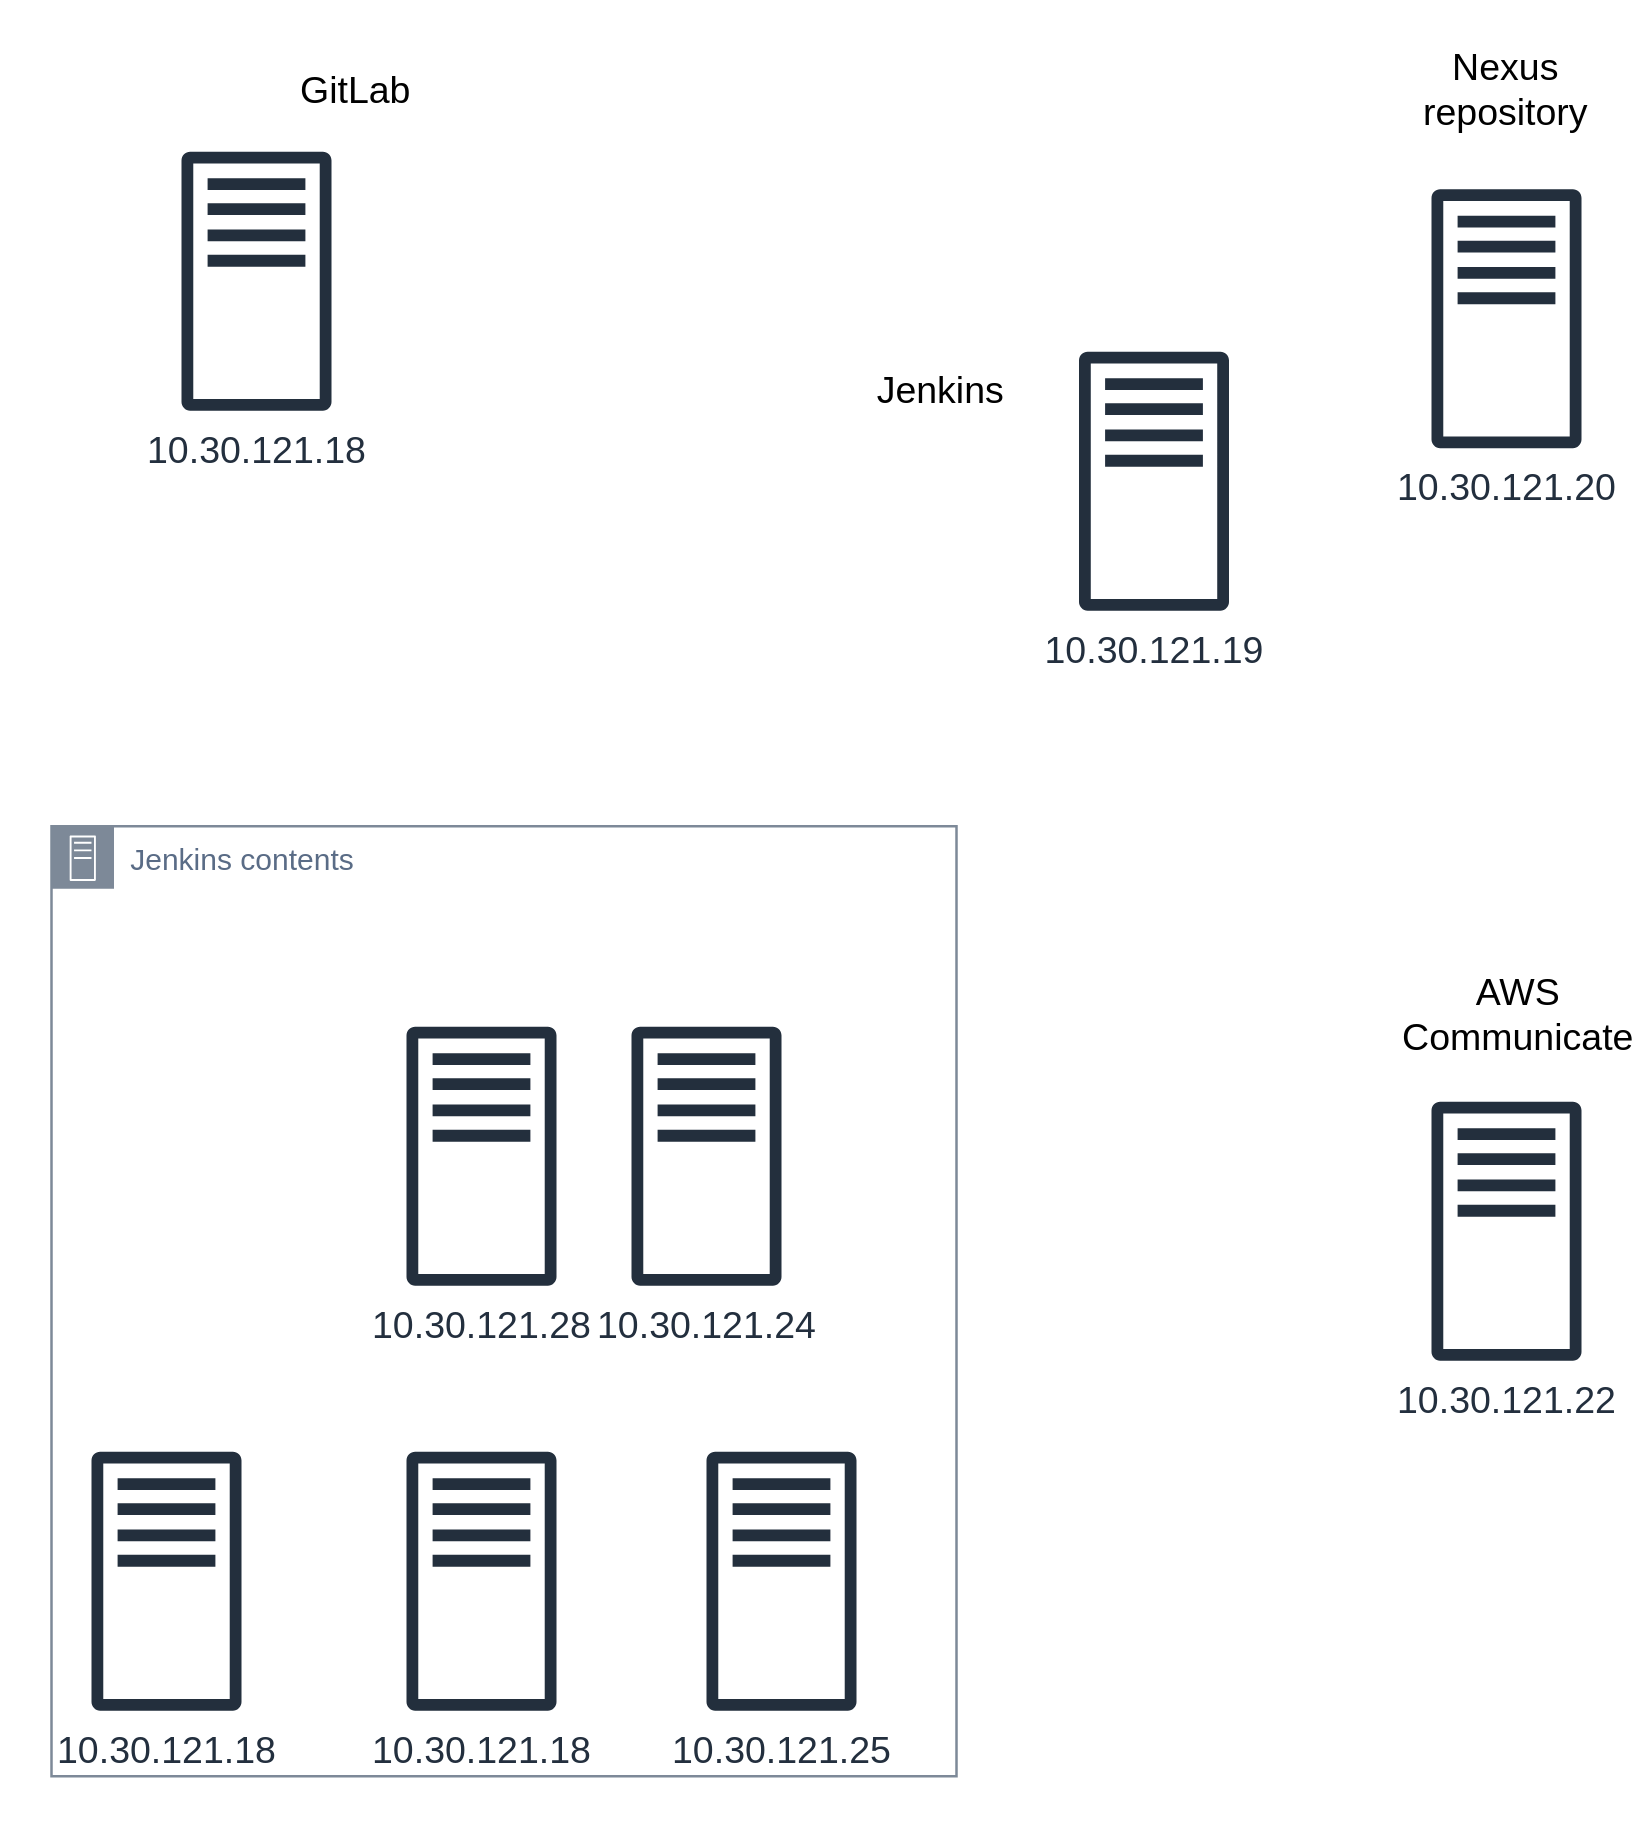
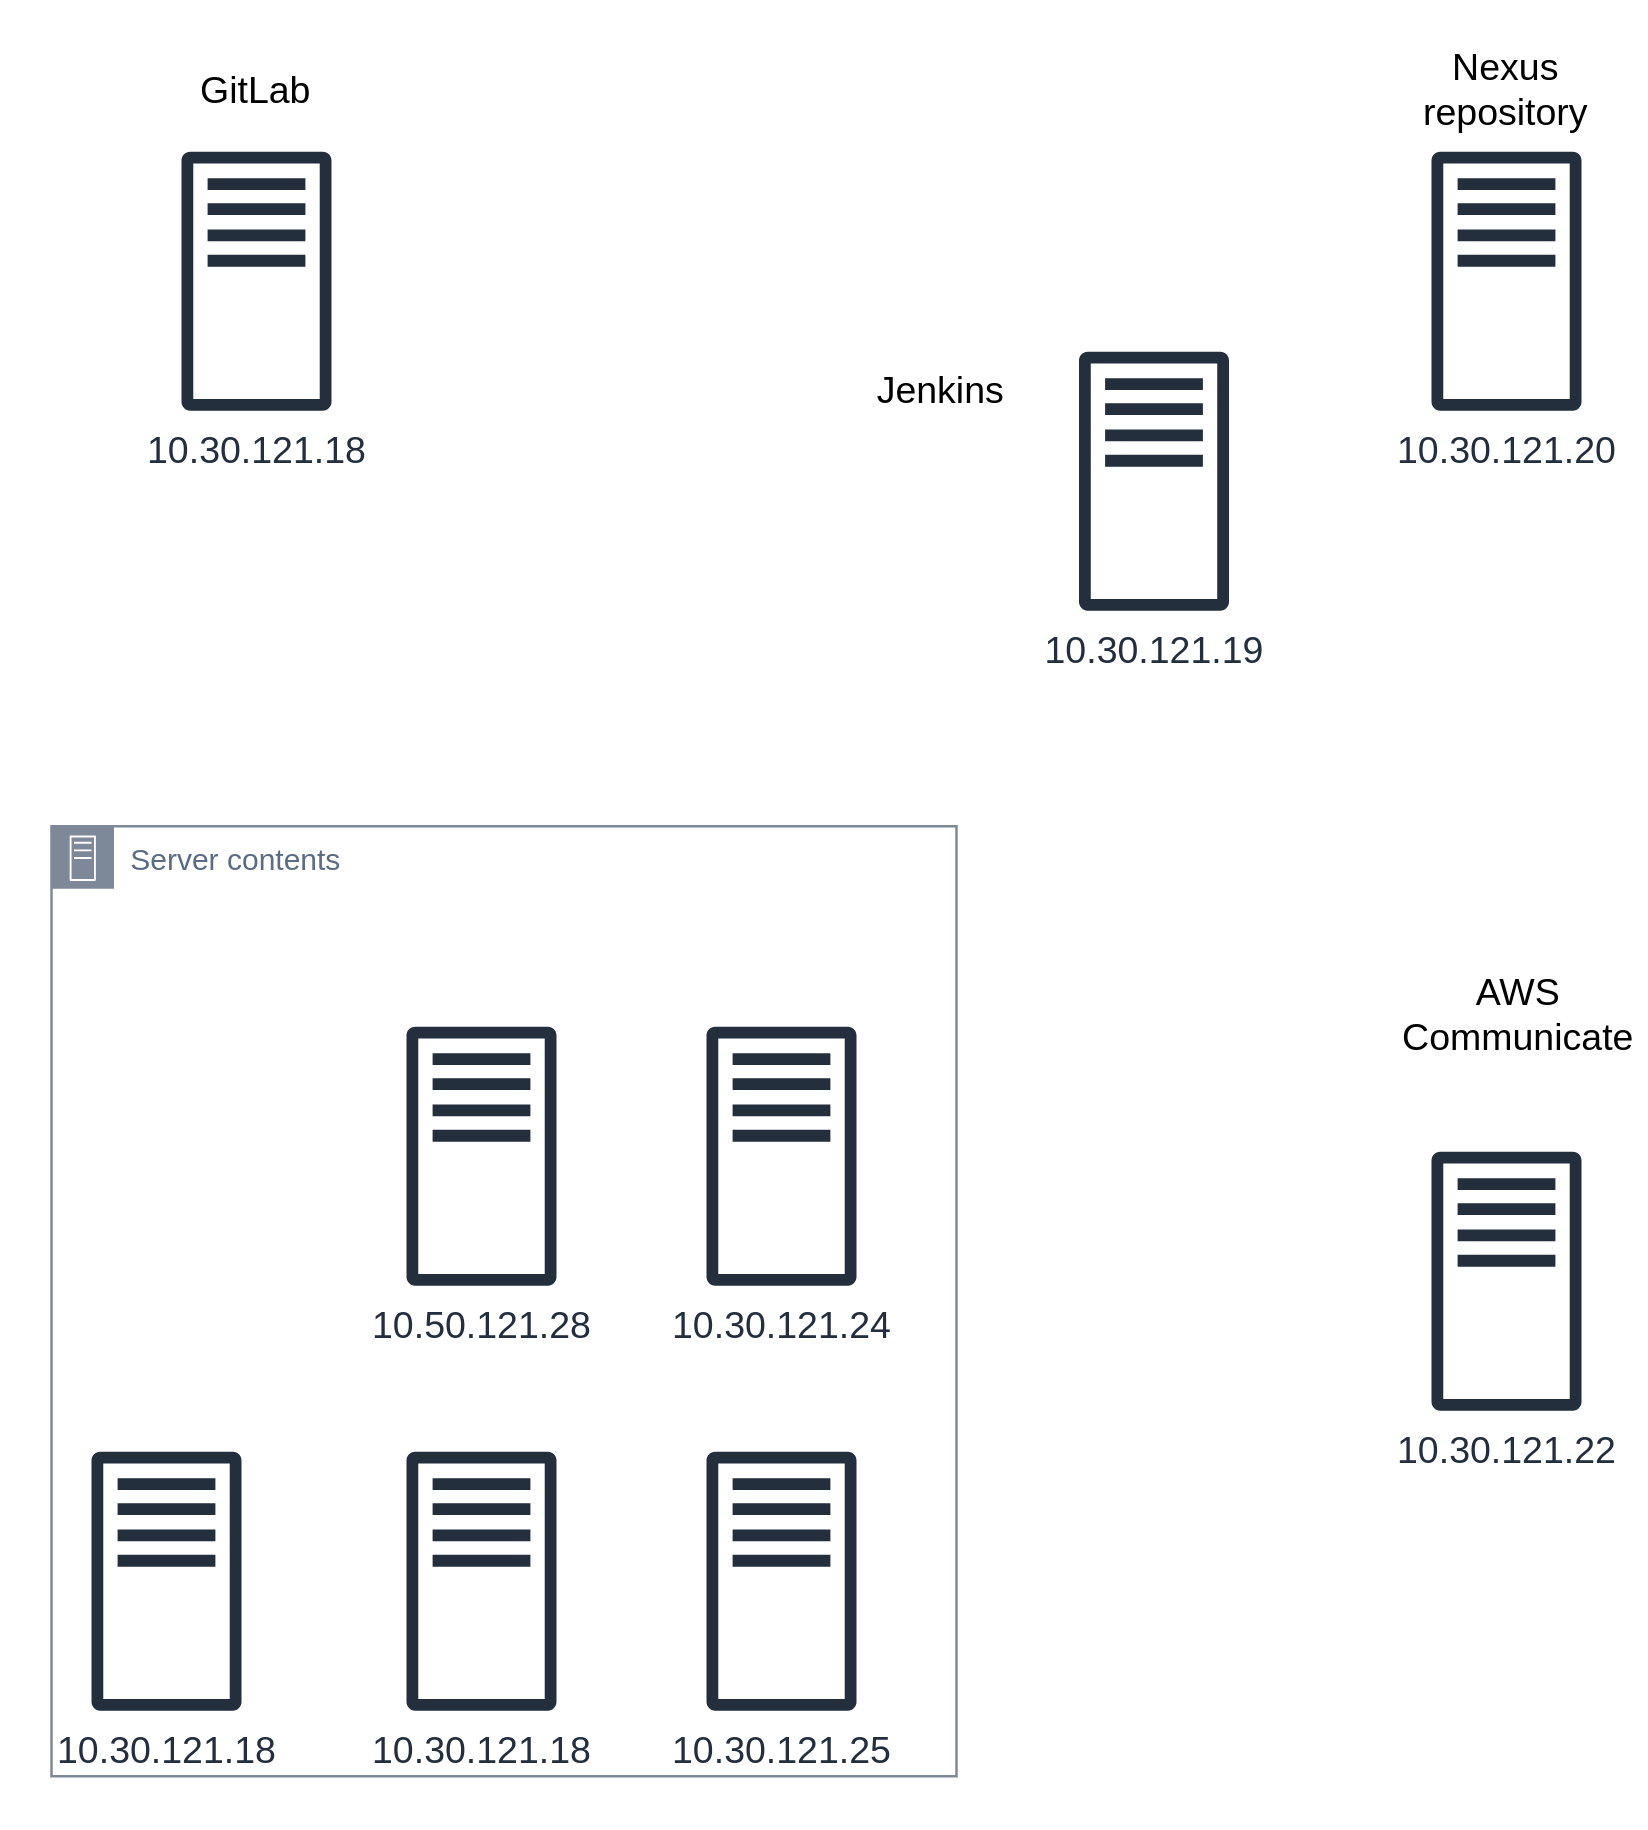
(356, 89) -> (256, 89)
(1506, 319) -> (1506, 281)
(258, 862) -> (253, 862)
(706, 1156) -> (781, 1156)
(1506, 1231) -> (1506, 1281)
(483, 1326) -> (483, 1326)
